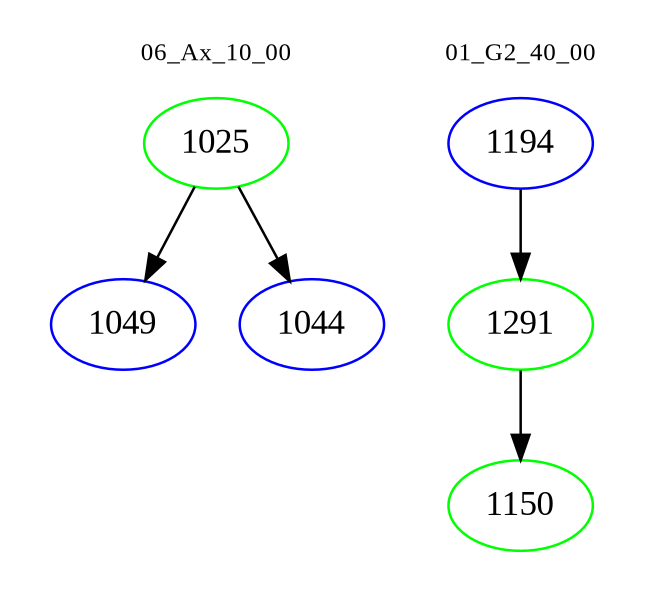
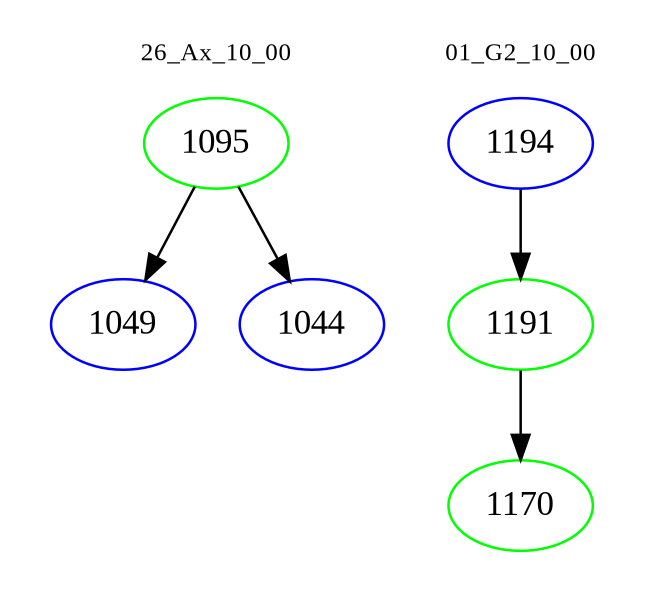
(218, 54) -> (218, 54)
(522, 54) -> (522, 54)
(216, 143) -> (216, 143)
(521, 324) -> (521, 324)
(521, 506) -> (521, 506)
